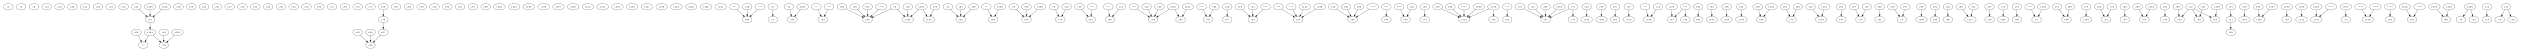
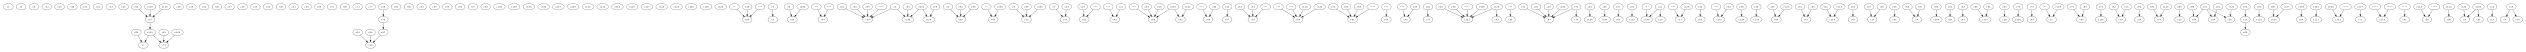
none -> (1716, 7)
(1685, 12) -> (1660, 12)
(2448, 12) -> (2464, 12)
